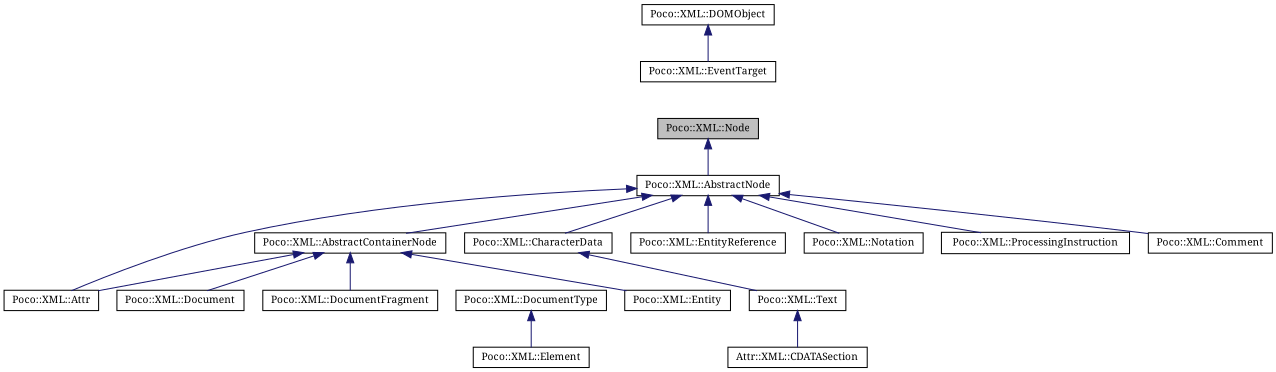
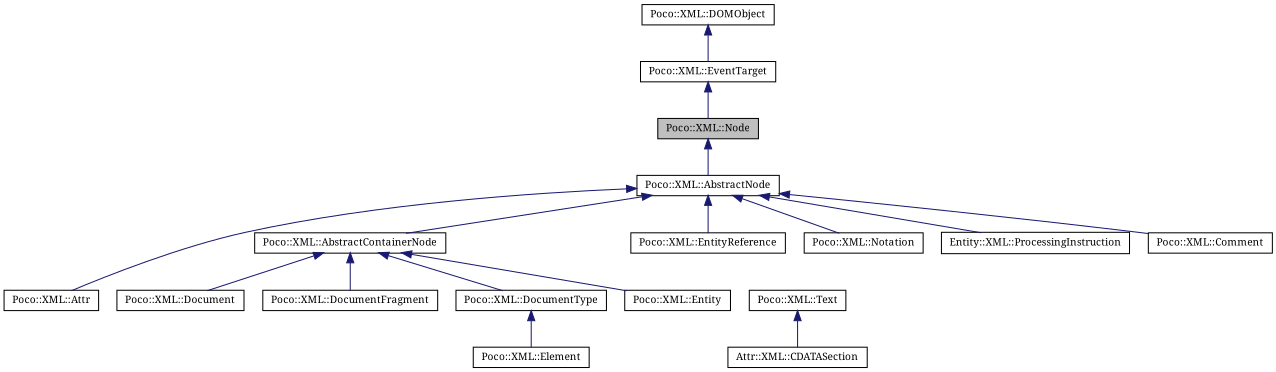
none -> (708, 105)
(538, 243) -> none
(1035, 243) -> (1035, 243)
(196, 273) -> (446, 273)
